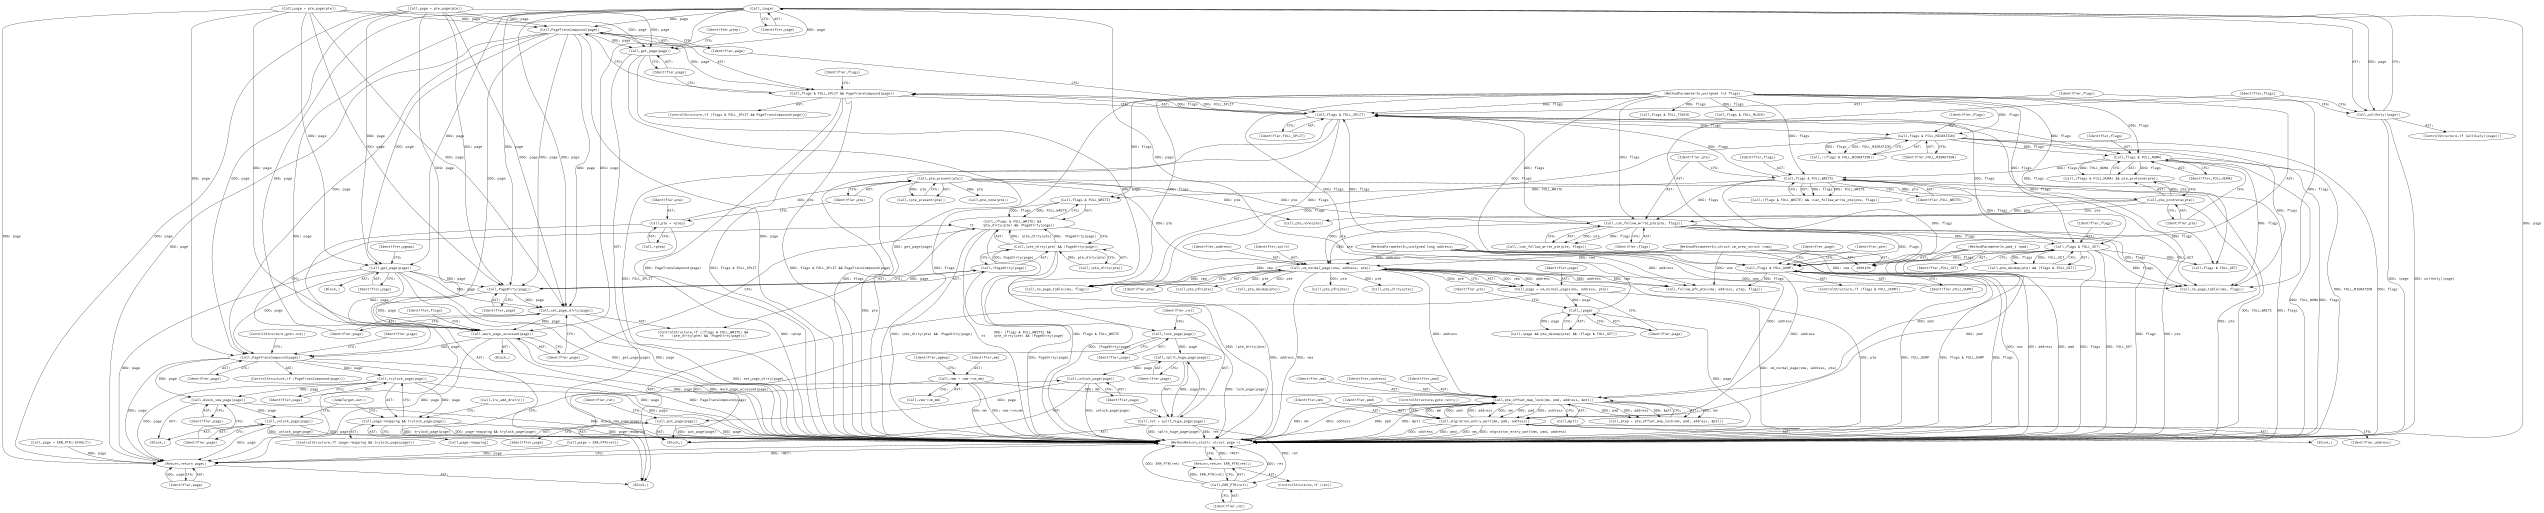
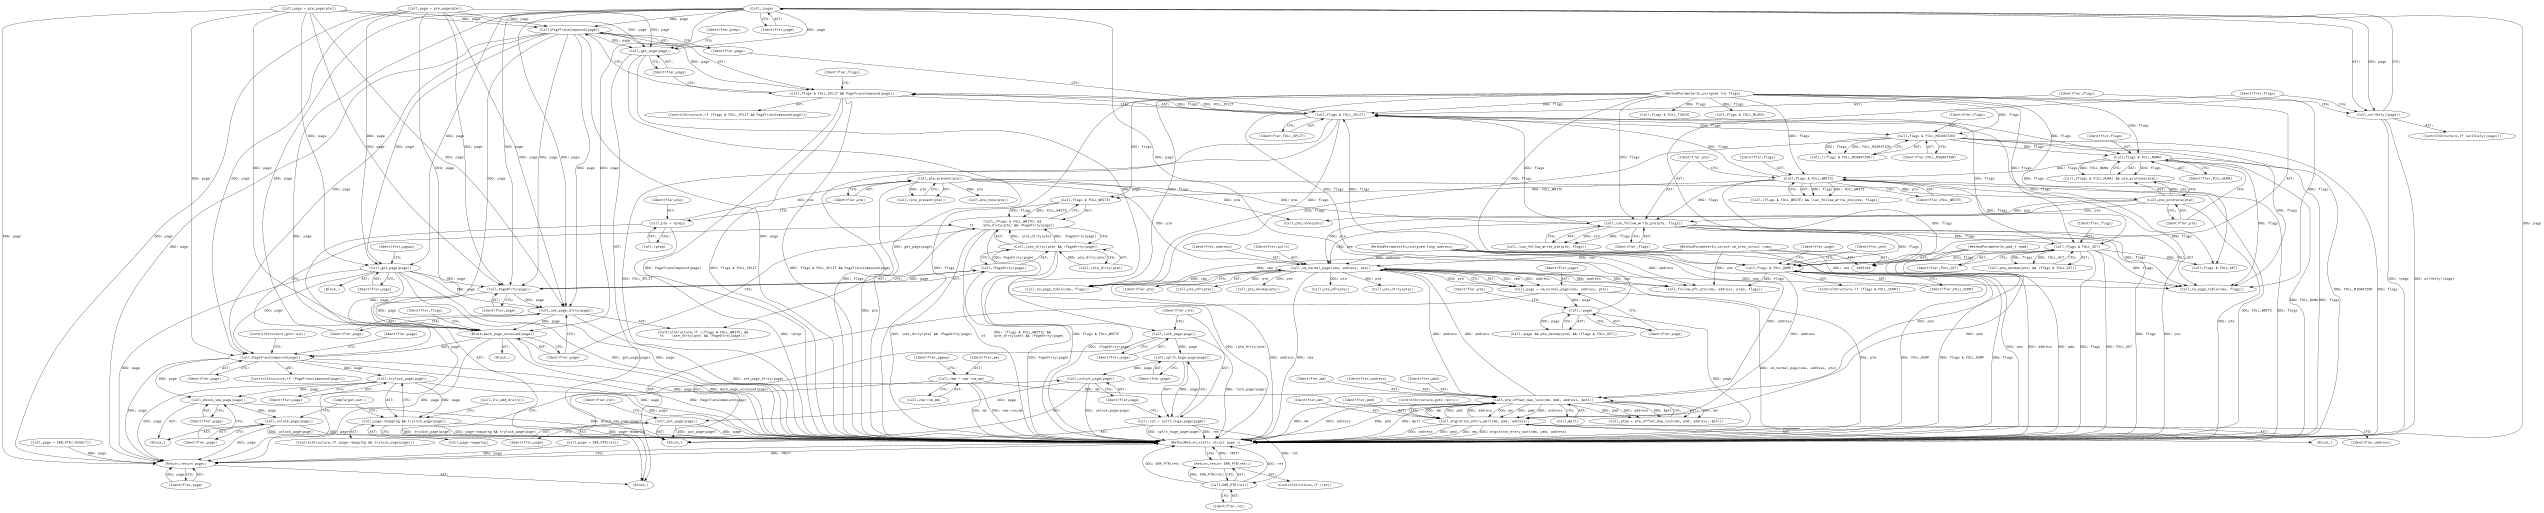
none -> (1458, 328)
(502, 334) -> (502, 334)
